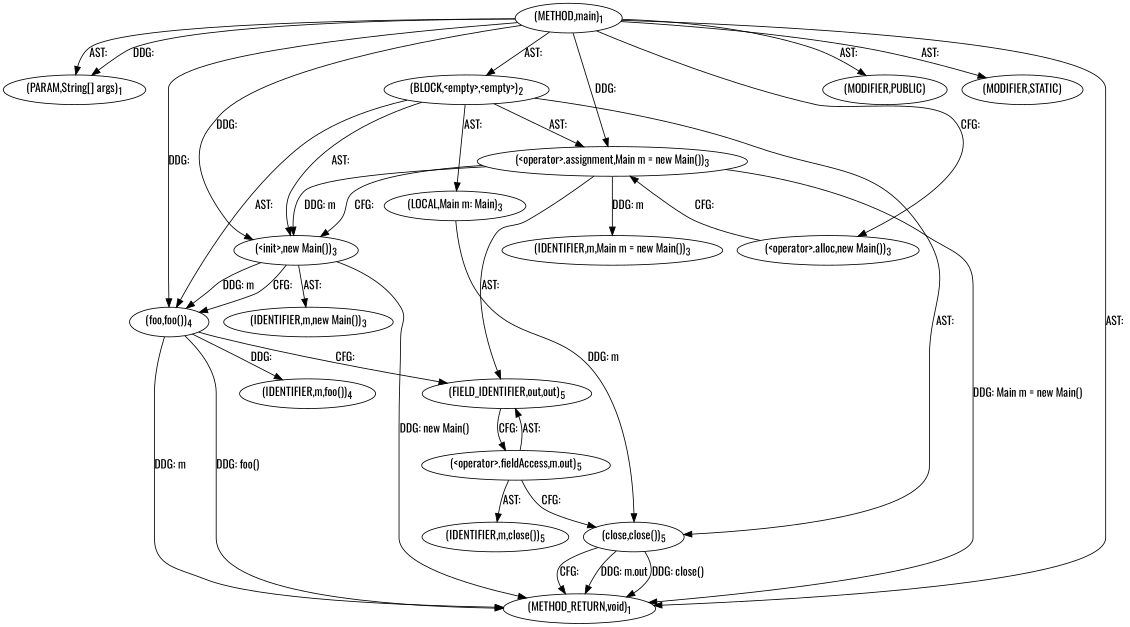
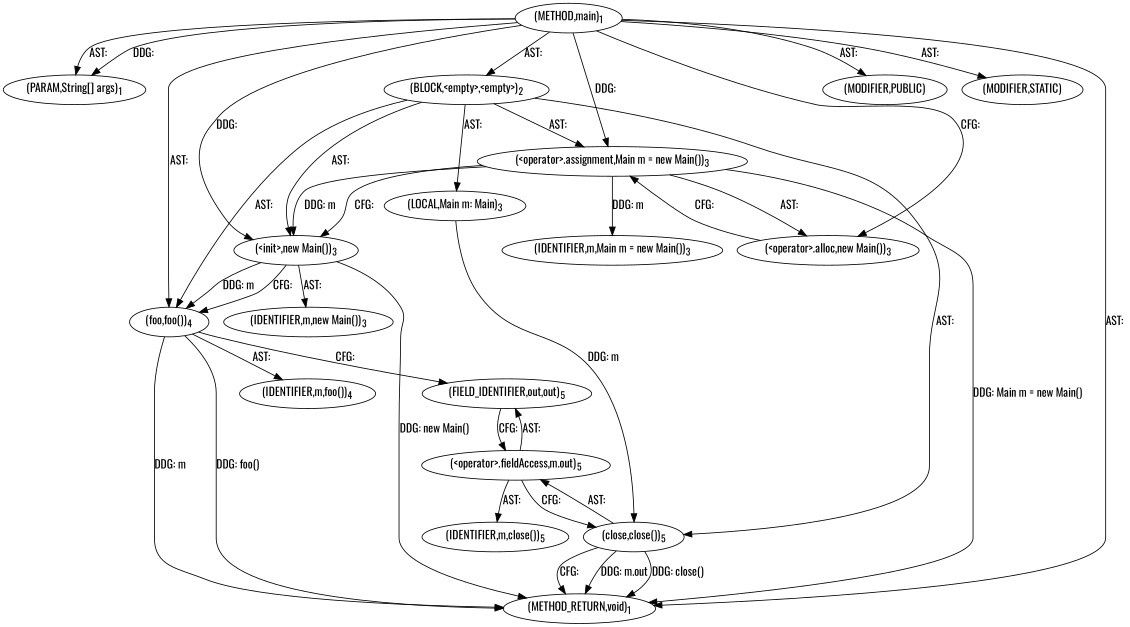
(180, 161) -> (180, 161)
(489, 246) -> (737, 198)
(263, 358) -> (263, 358)
none -> (581, 503)
